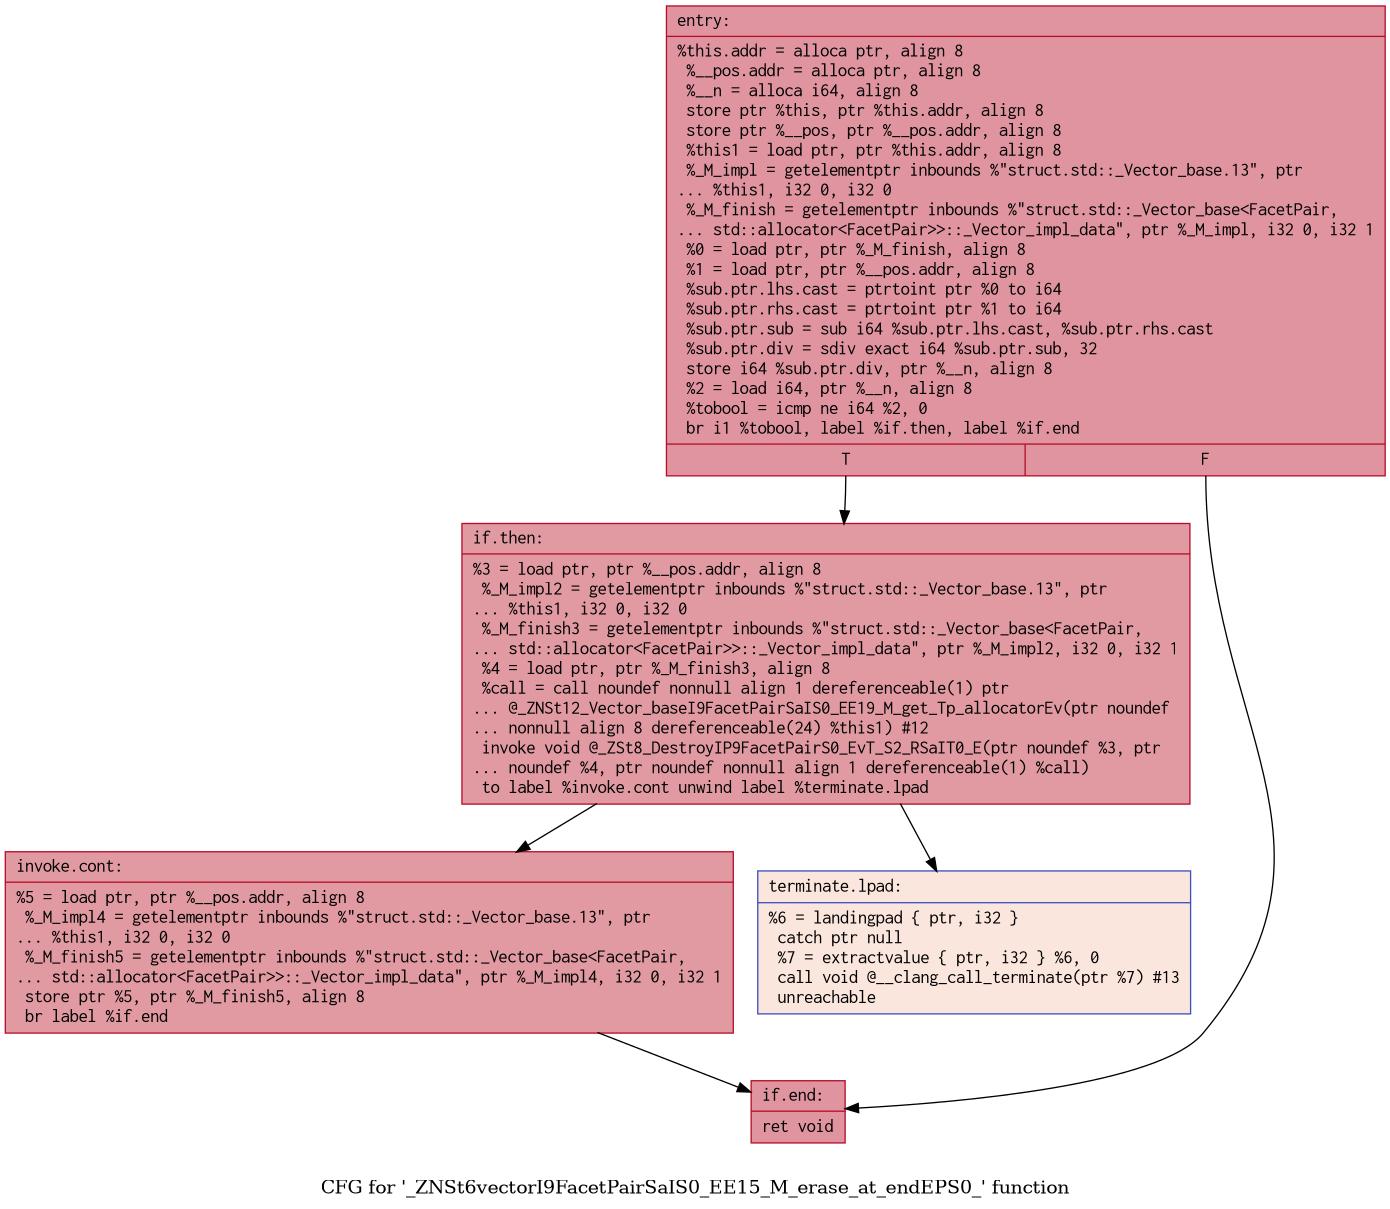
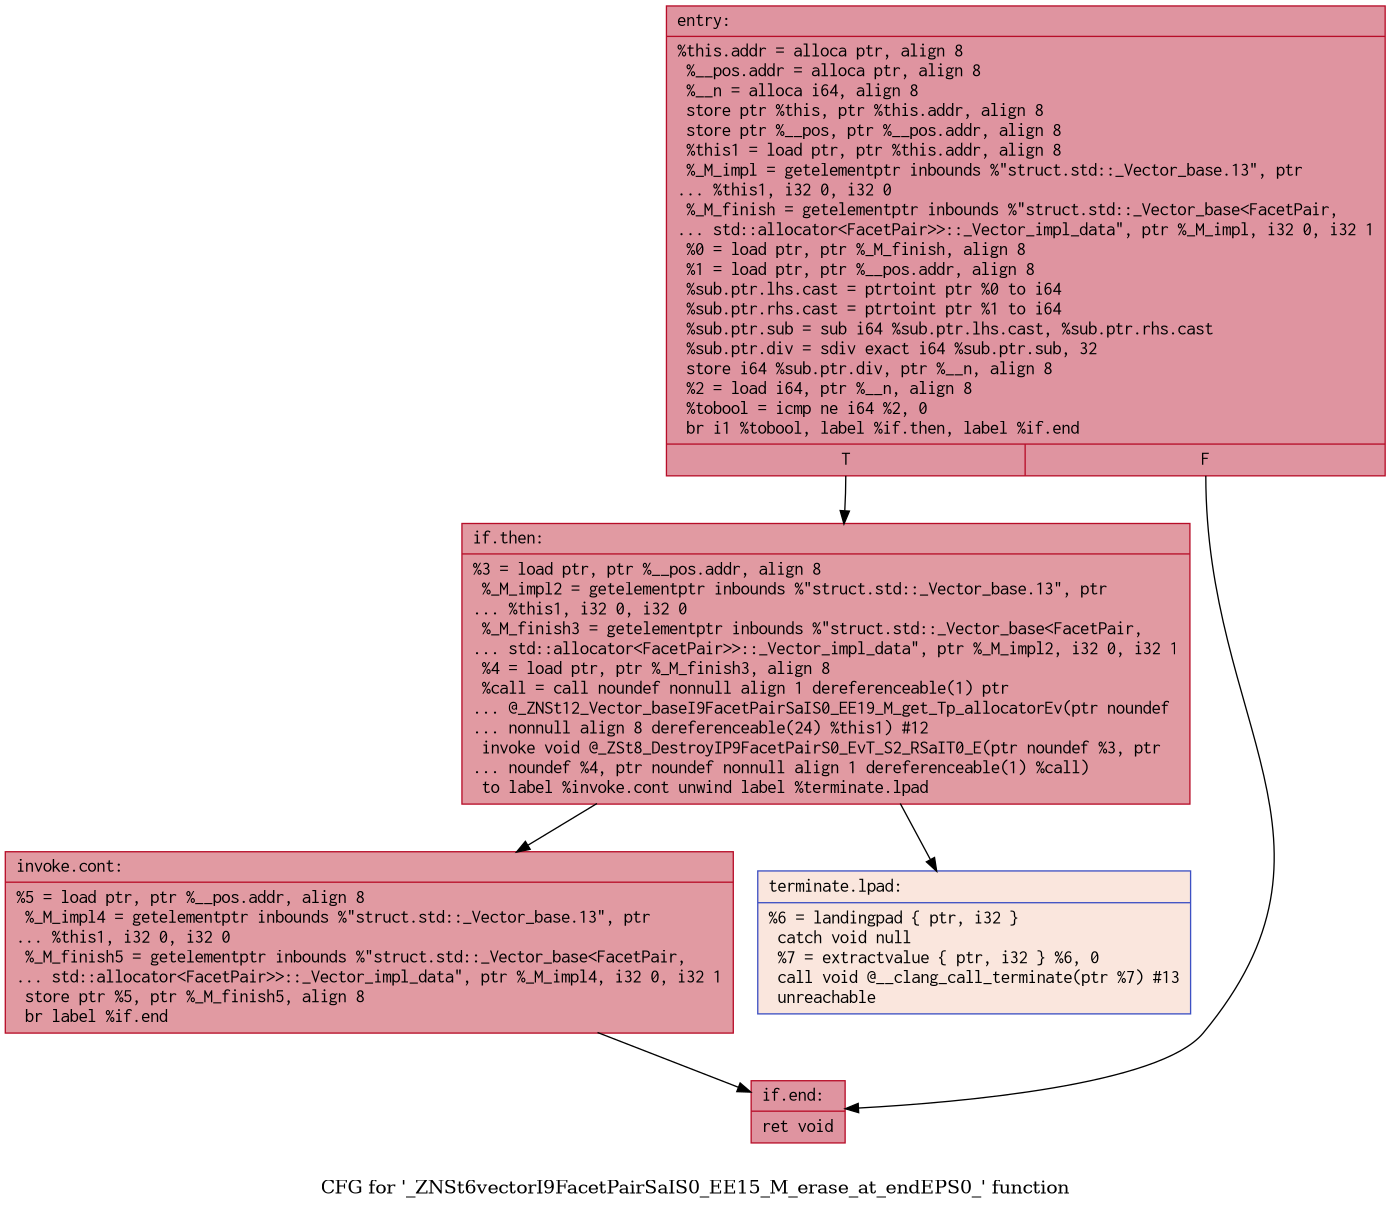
(836, 938) -> (840, 938)
